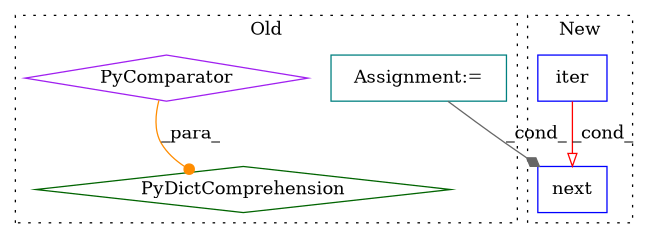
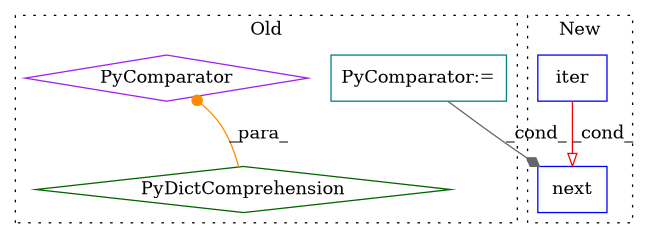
(419, 78) -> (419, 78)
(159, 138) -> (225, 132)
